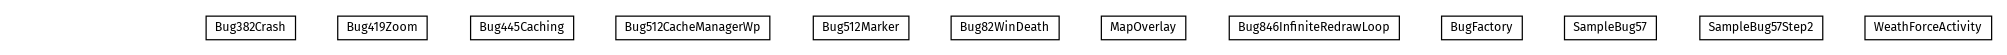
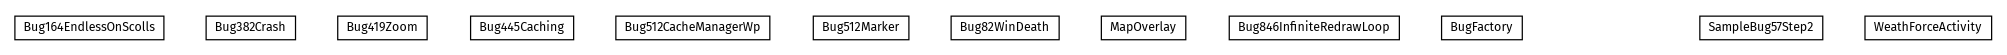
none -> (89, 27)
(1610, 27) -> none
